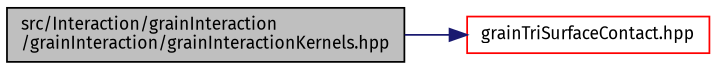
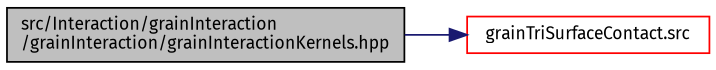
(588, 35) -> (588, 35)
